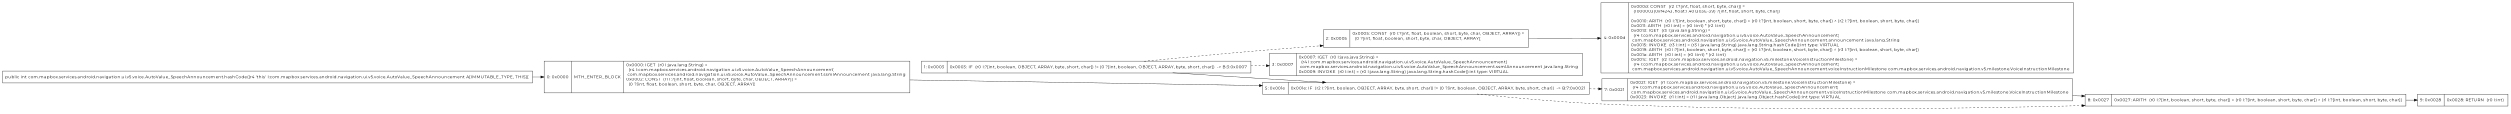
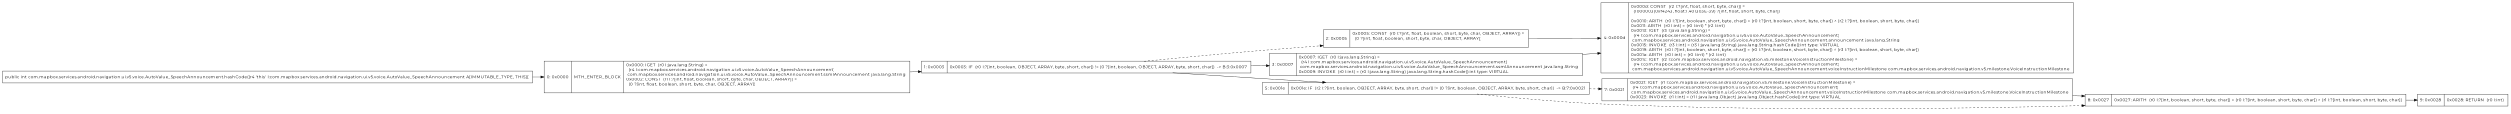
none -> (1590, 54)
(1339, 57) -> (1340, 57)
(1259, 66) -> (1259, 66)
(1085, 83) -> (914, 72)
